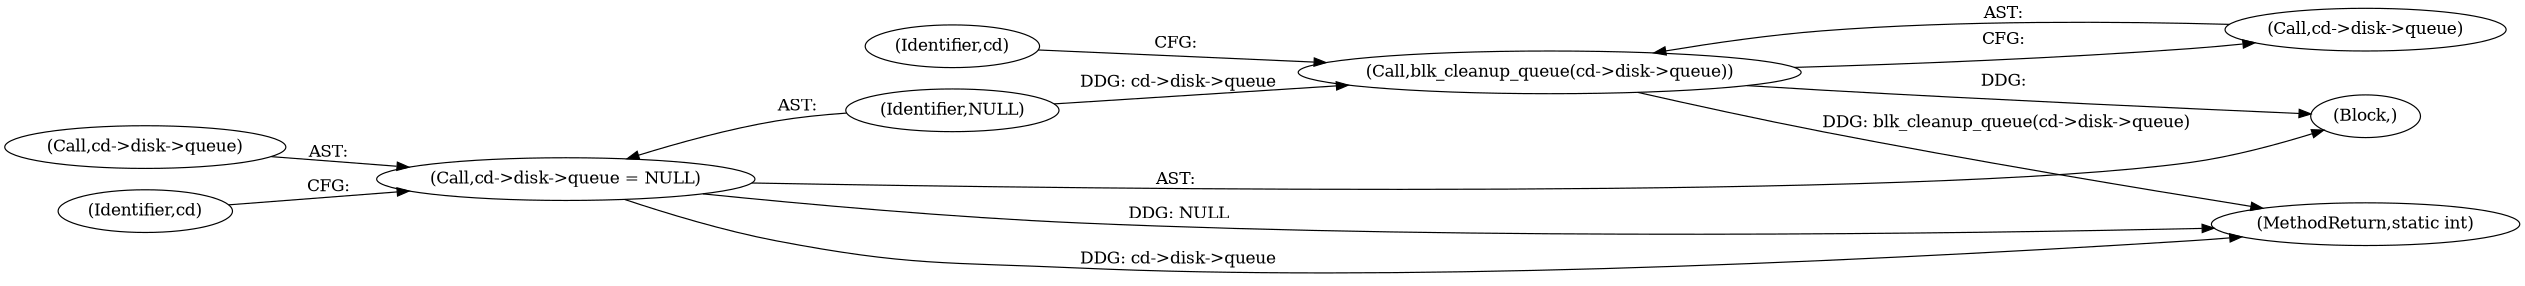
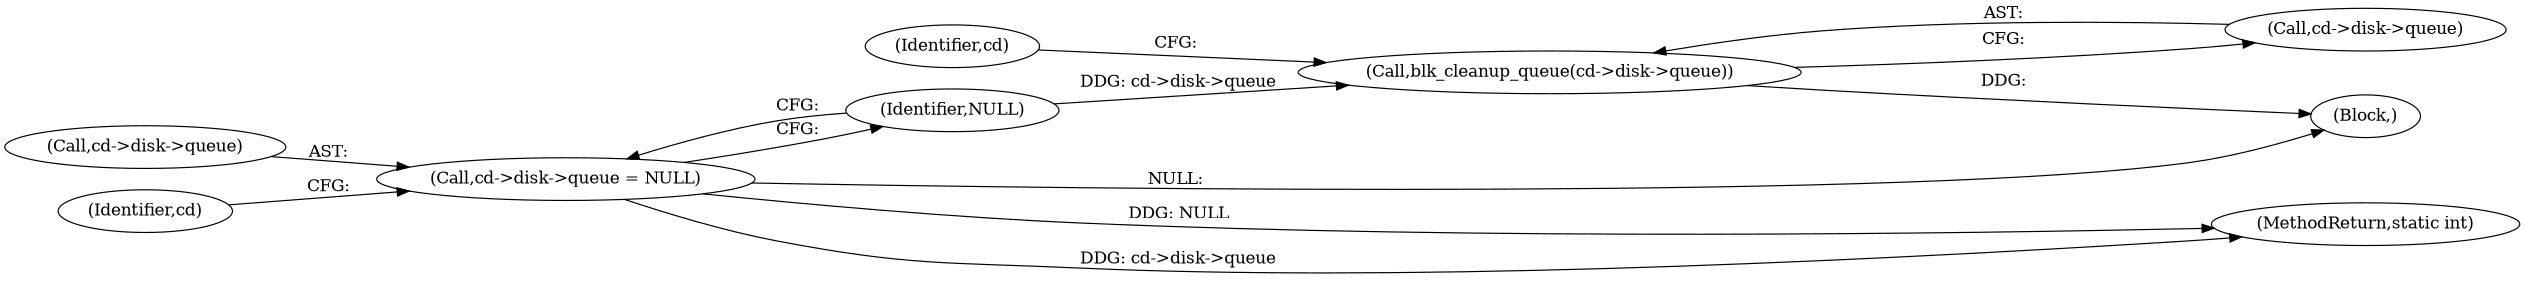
(800, 106) -> (800, 106)
none -> (778, 147)
(1943, 154) -> none
(1179, 180) -> (1179, 180)
